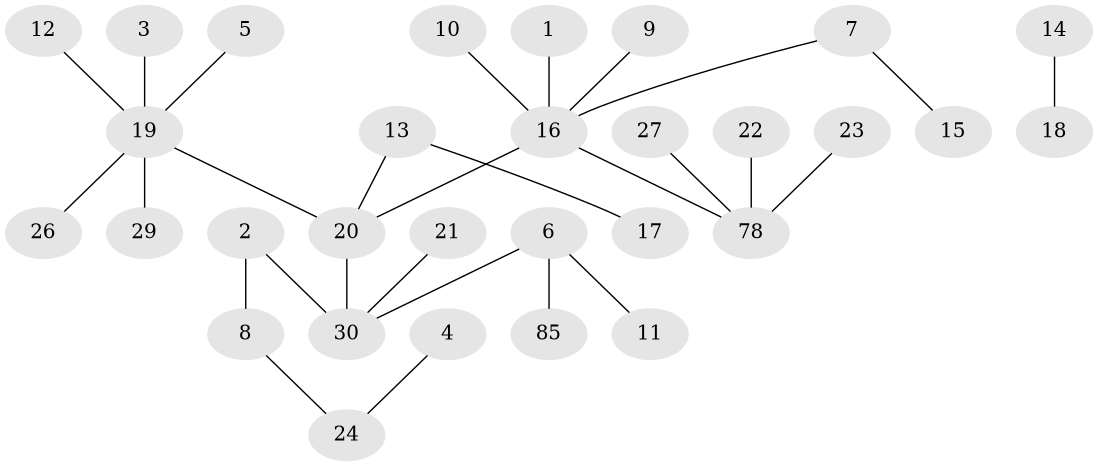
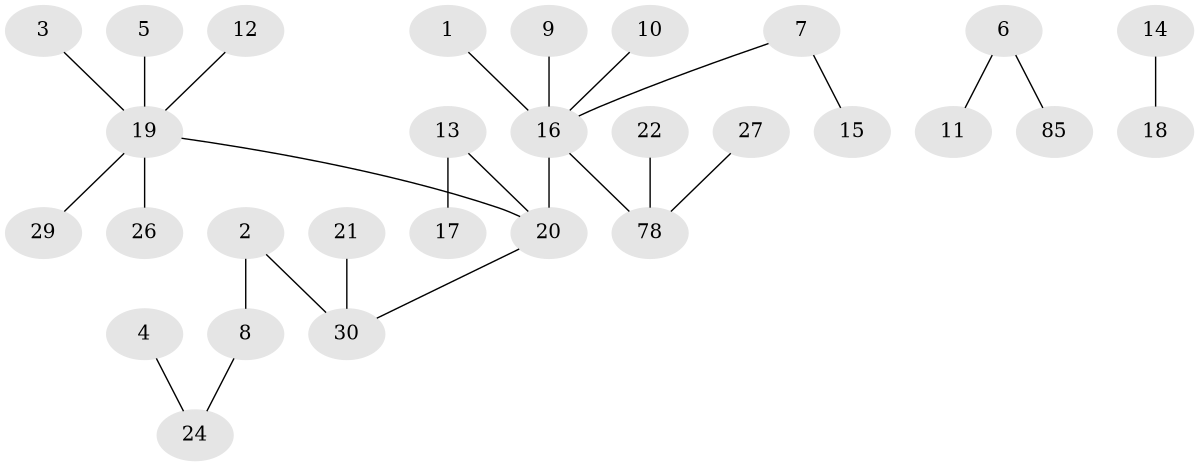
(852, 132) -> none
(448, 284) -> none
